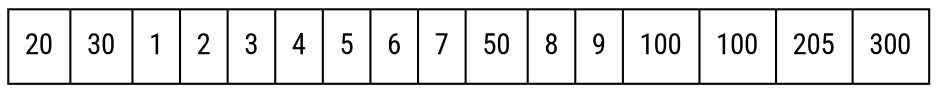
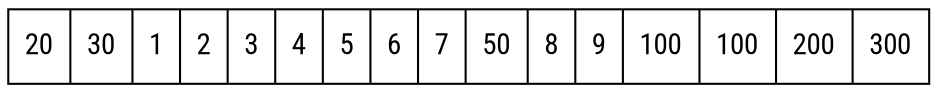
(814, 46) -> (814, 46)
